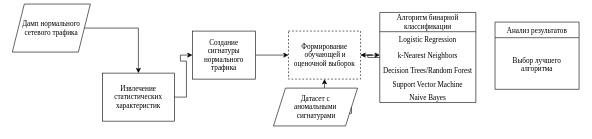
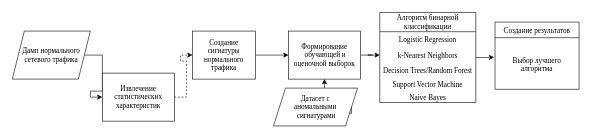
(51, 28) -> (51, 55)
(536, 30) -> (536, 30)
(324, 55) -> (324, 55)
(374, 57) -> (482, 57)
(186, 75) -> (186, 75)
